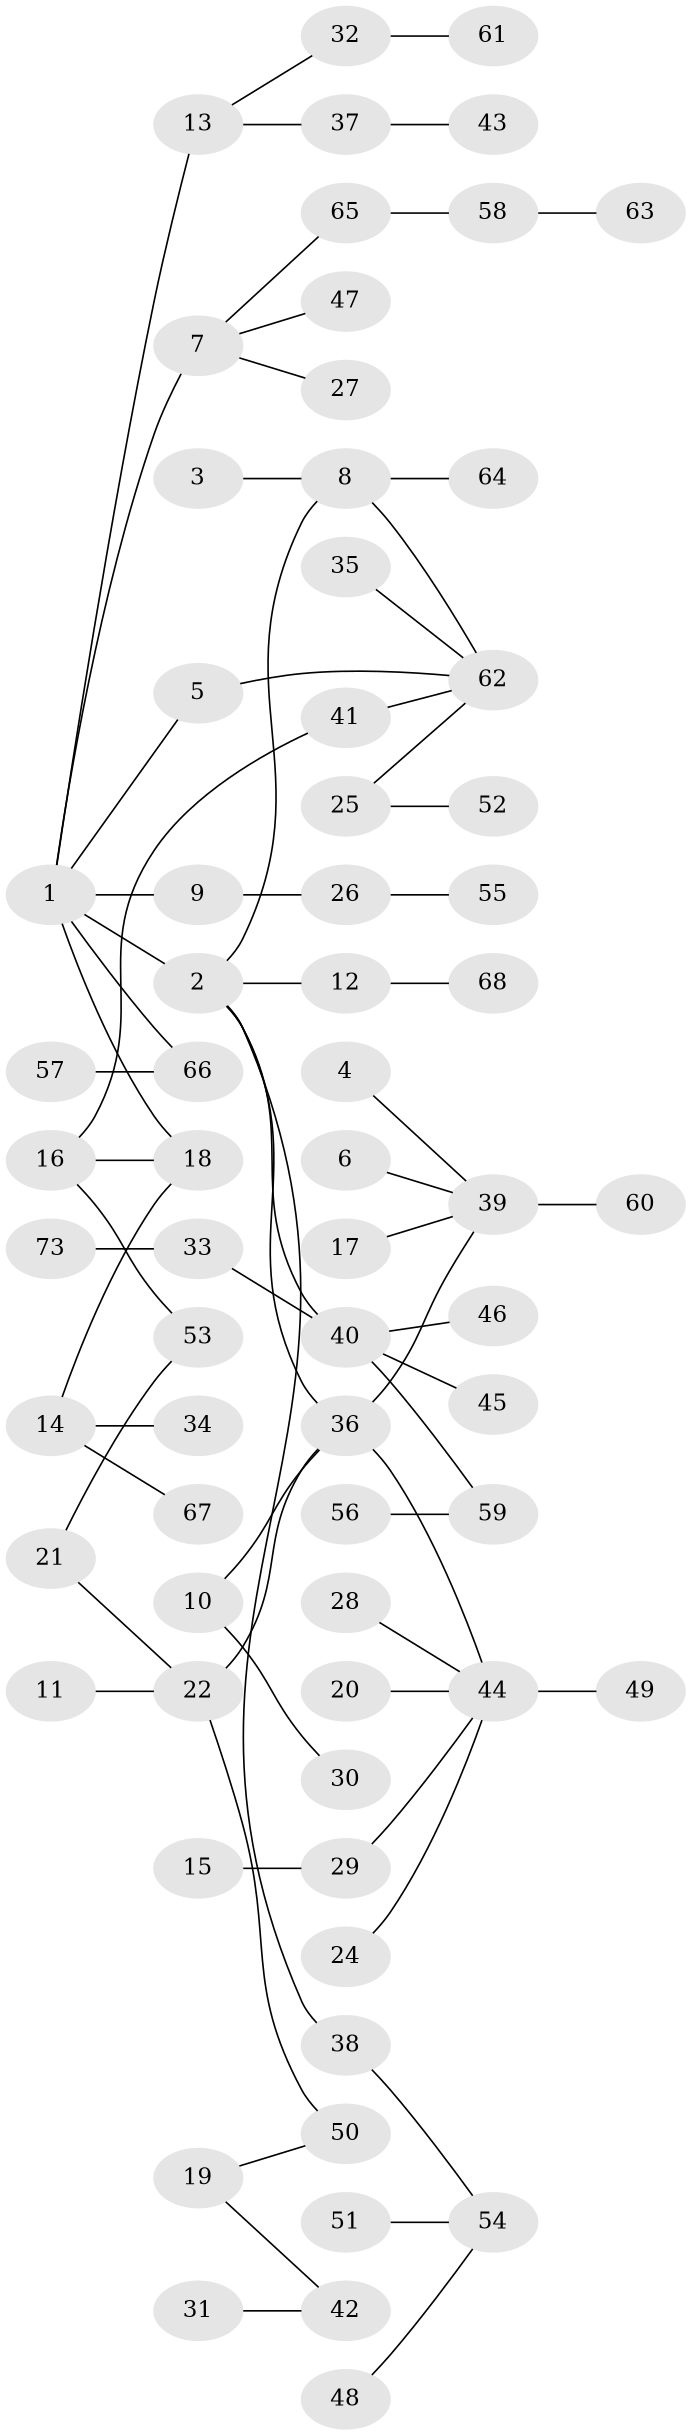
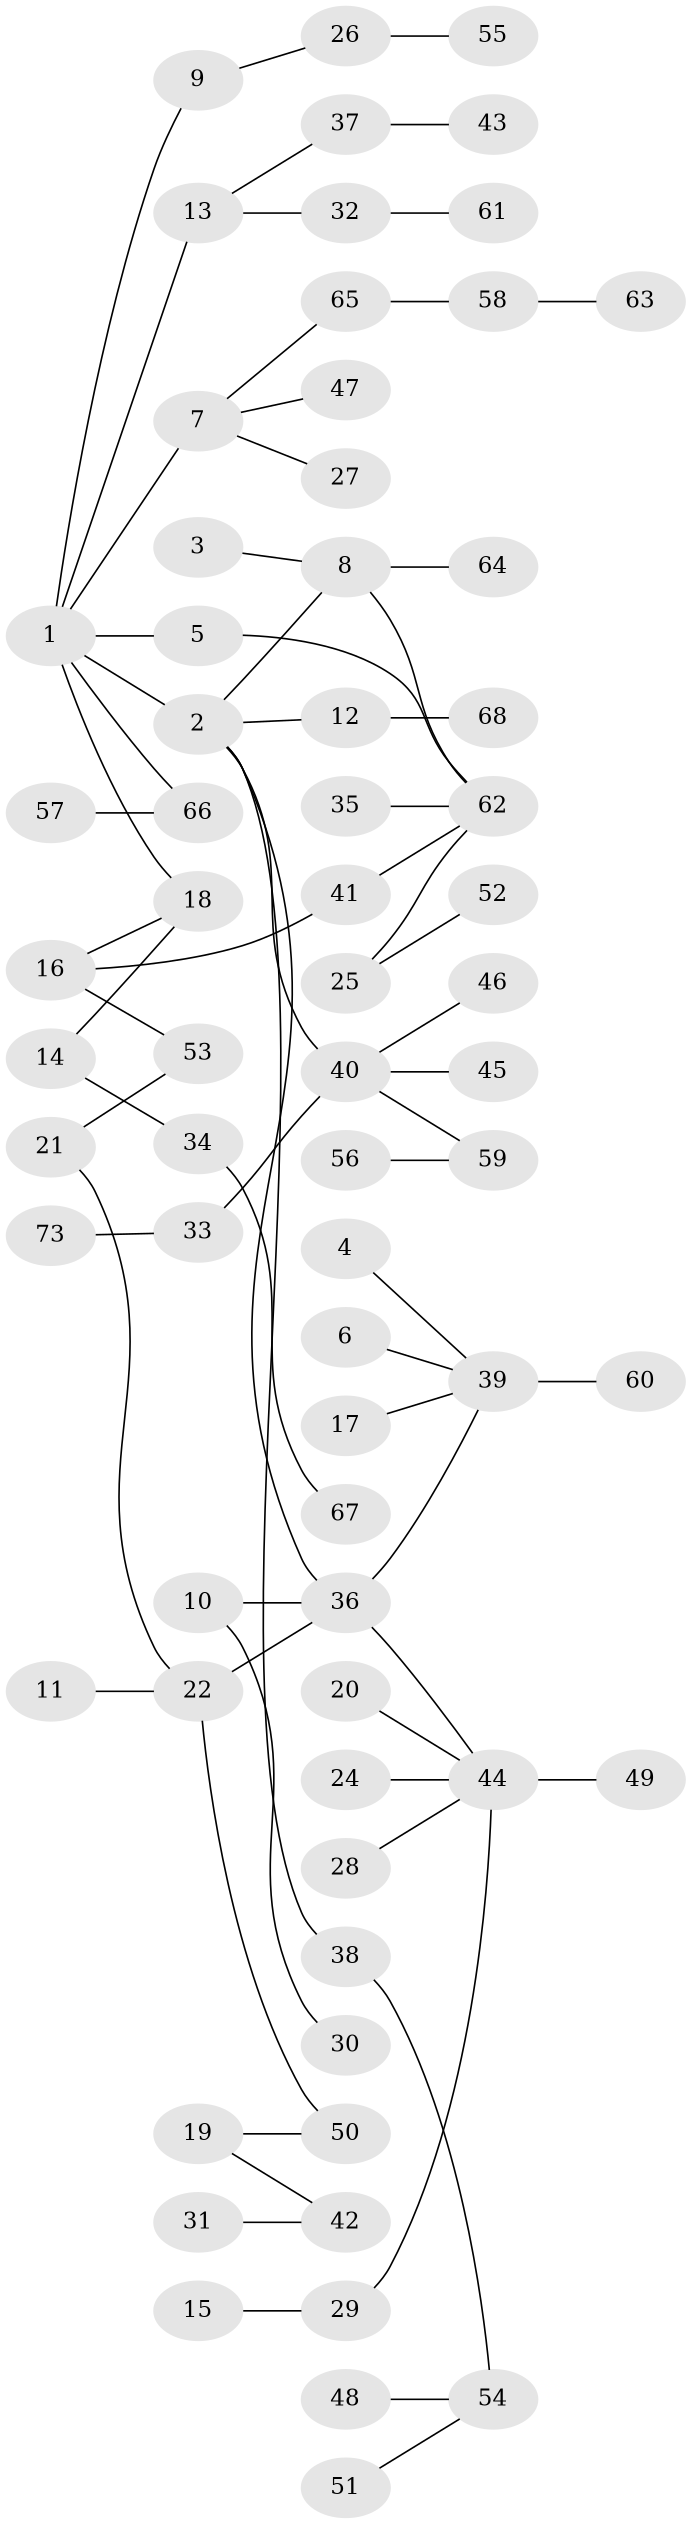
(125, 1470) -> (281, 1415)
